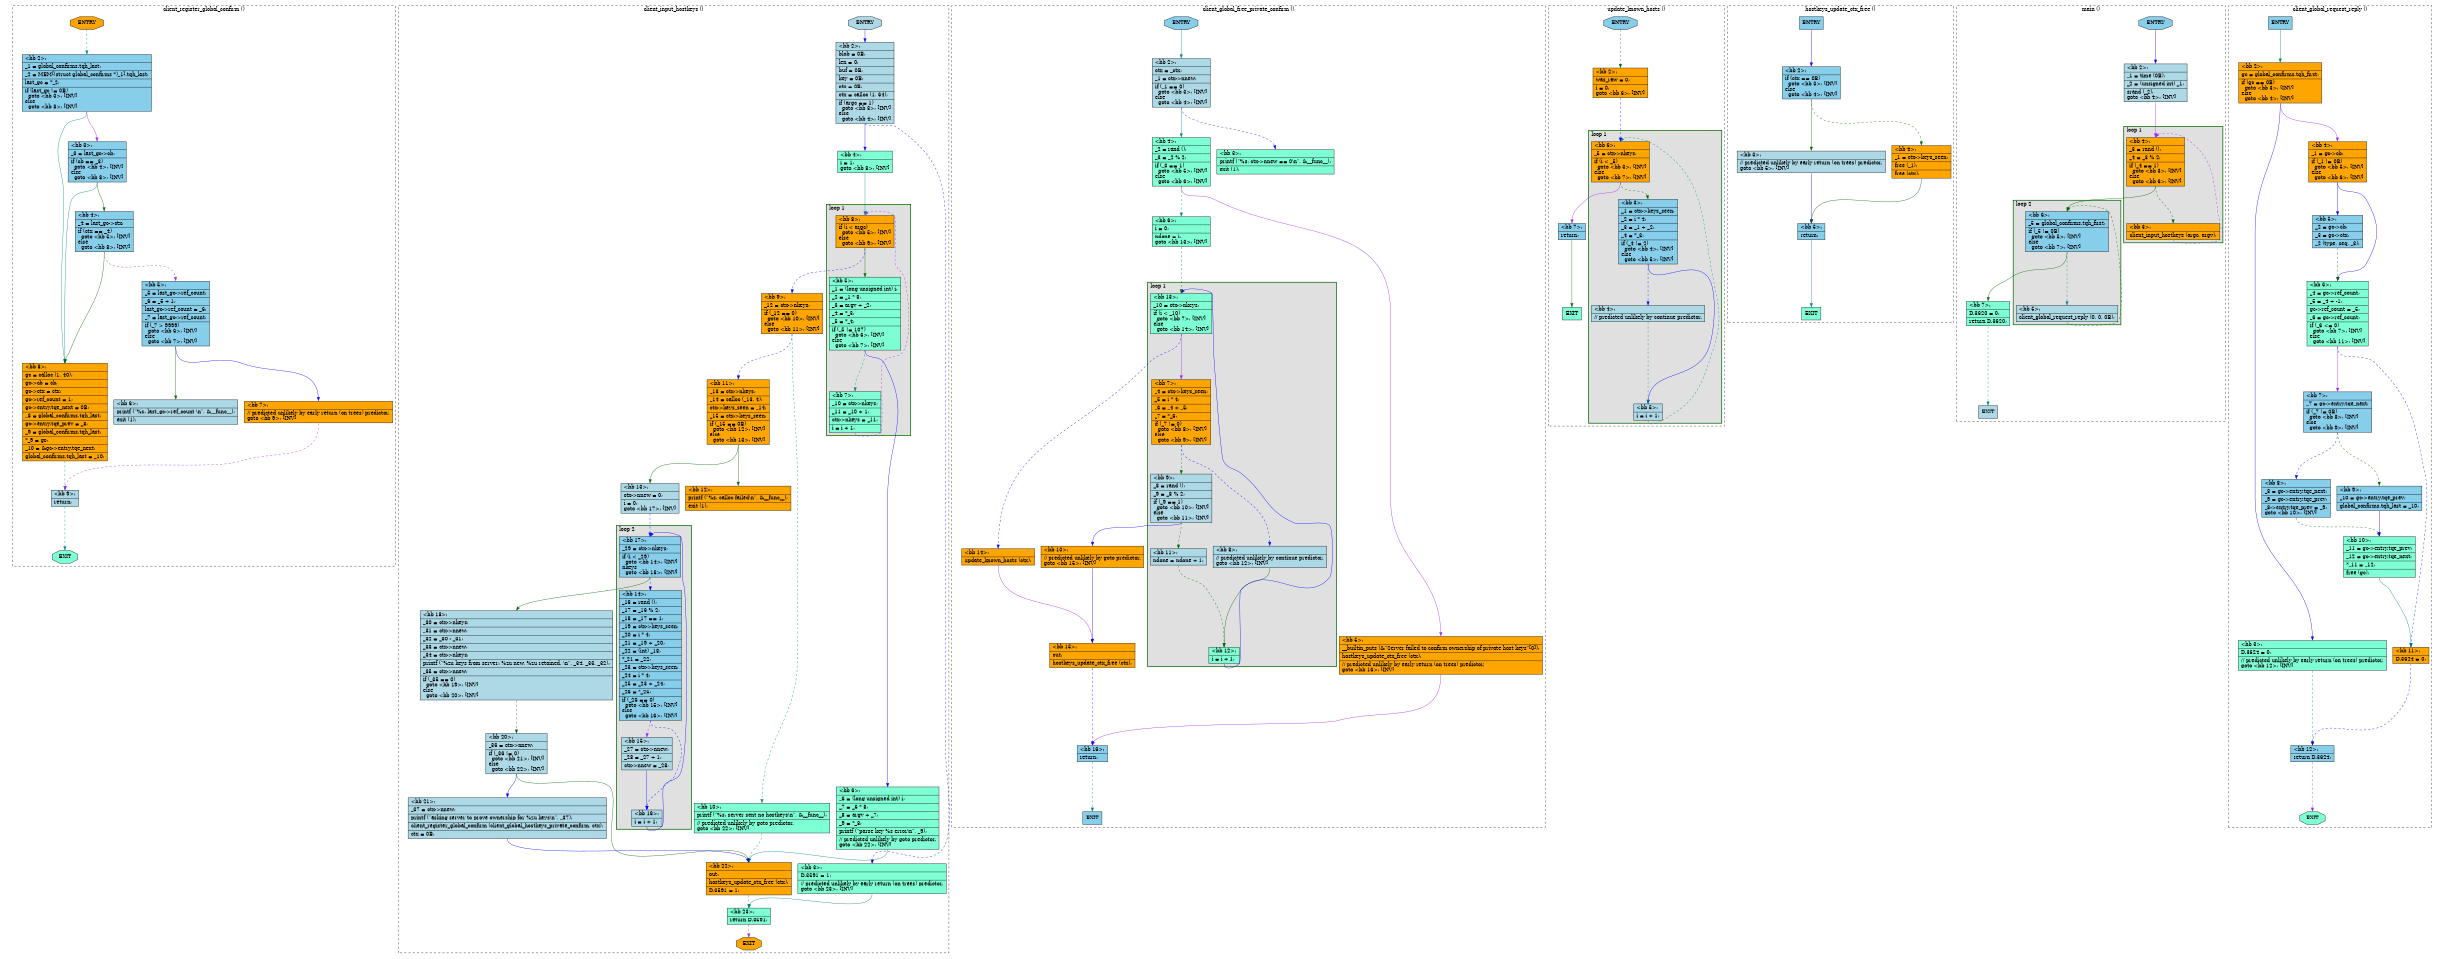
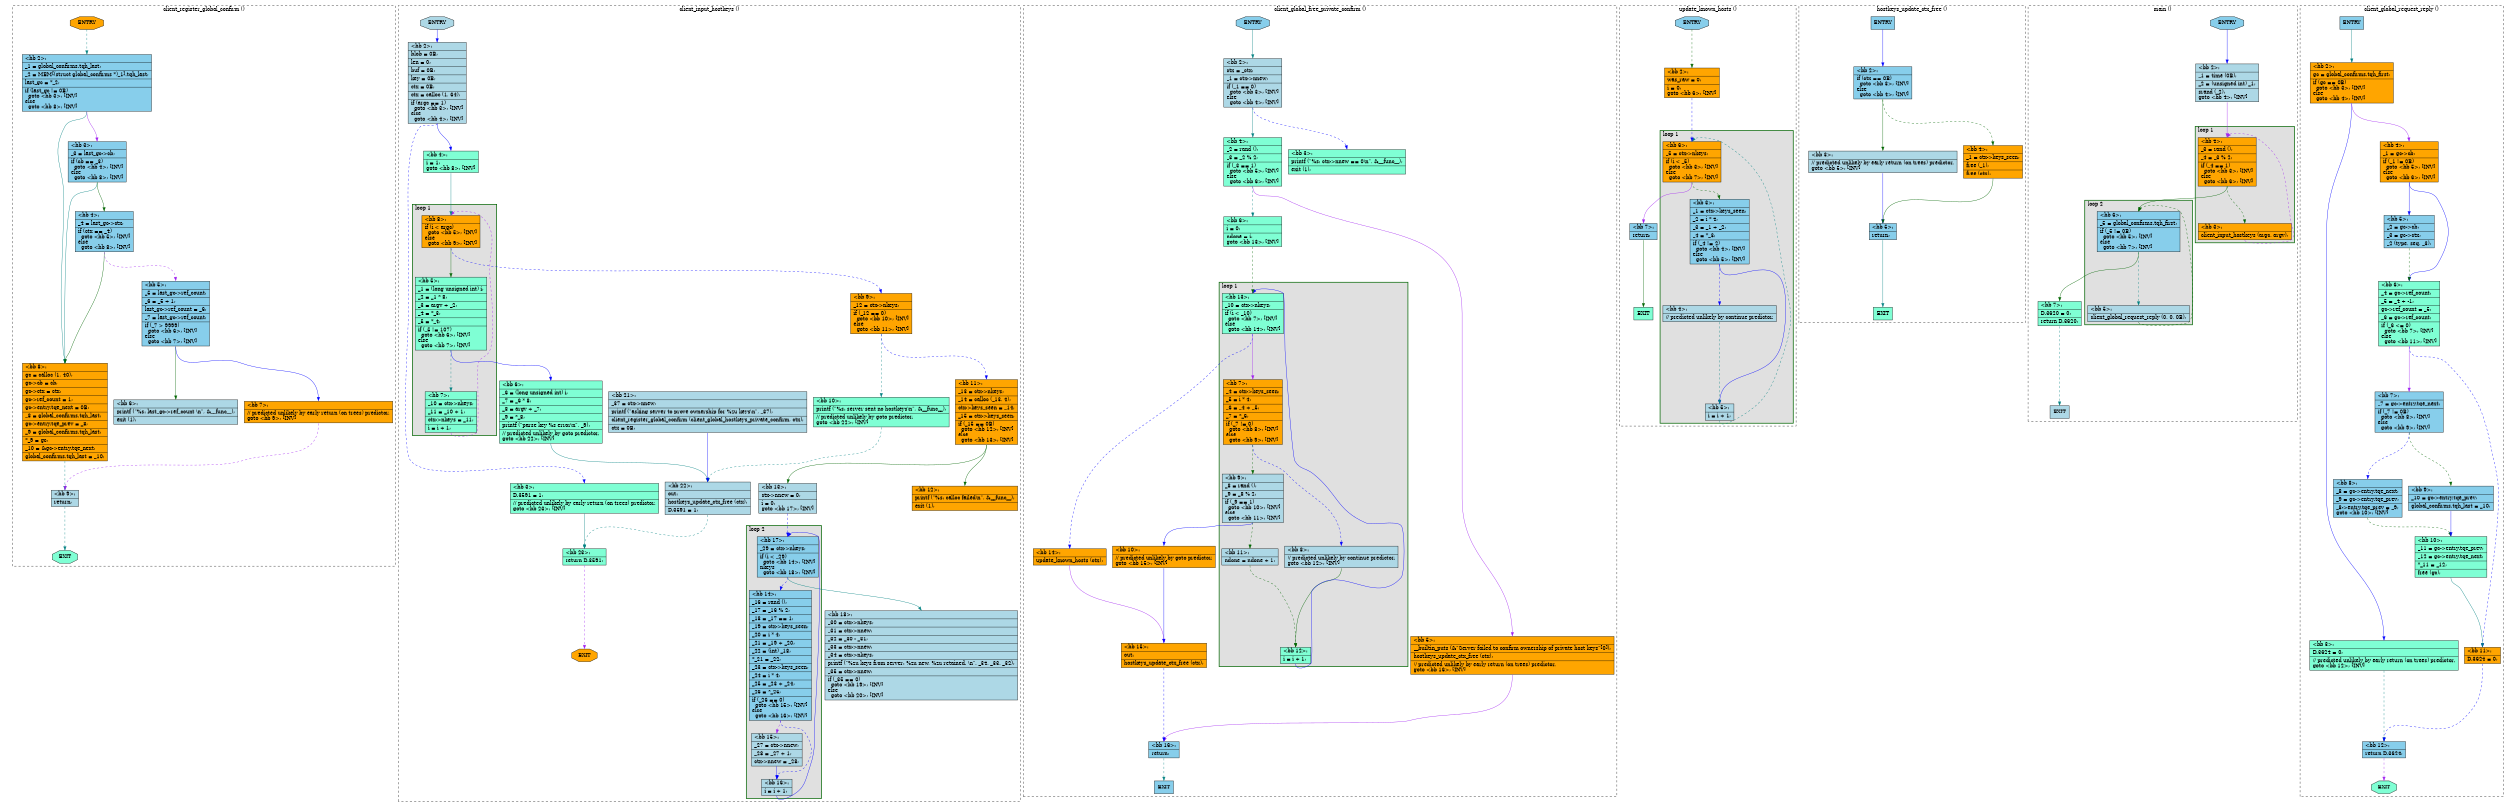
(585, 594) -> (853, 594)
(516, 754) -> none
(749, 879) -> (708, 498)
